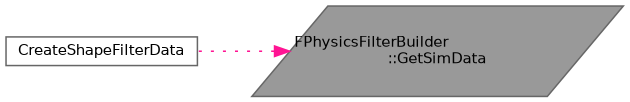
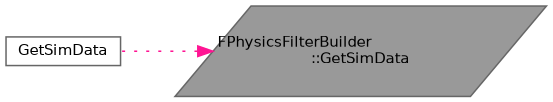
(102, 51) -> (63, 51)
